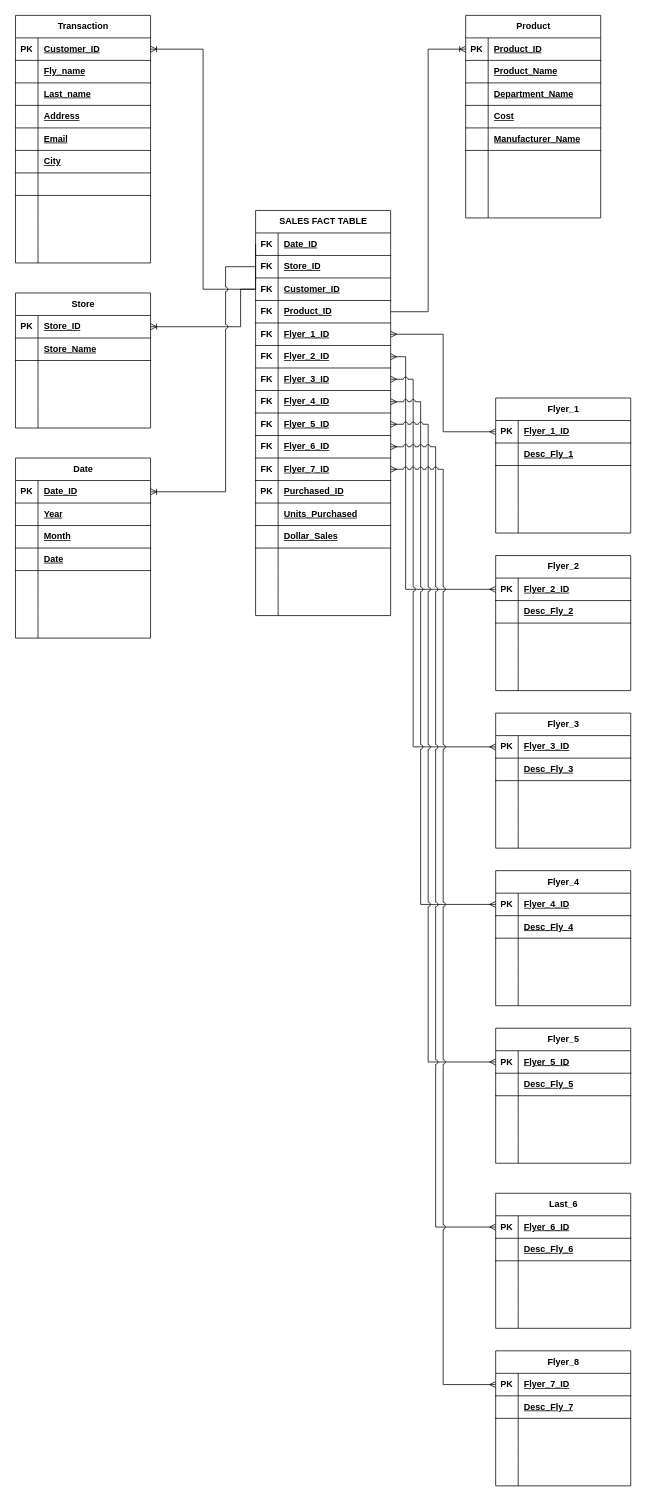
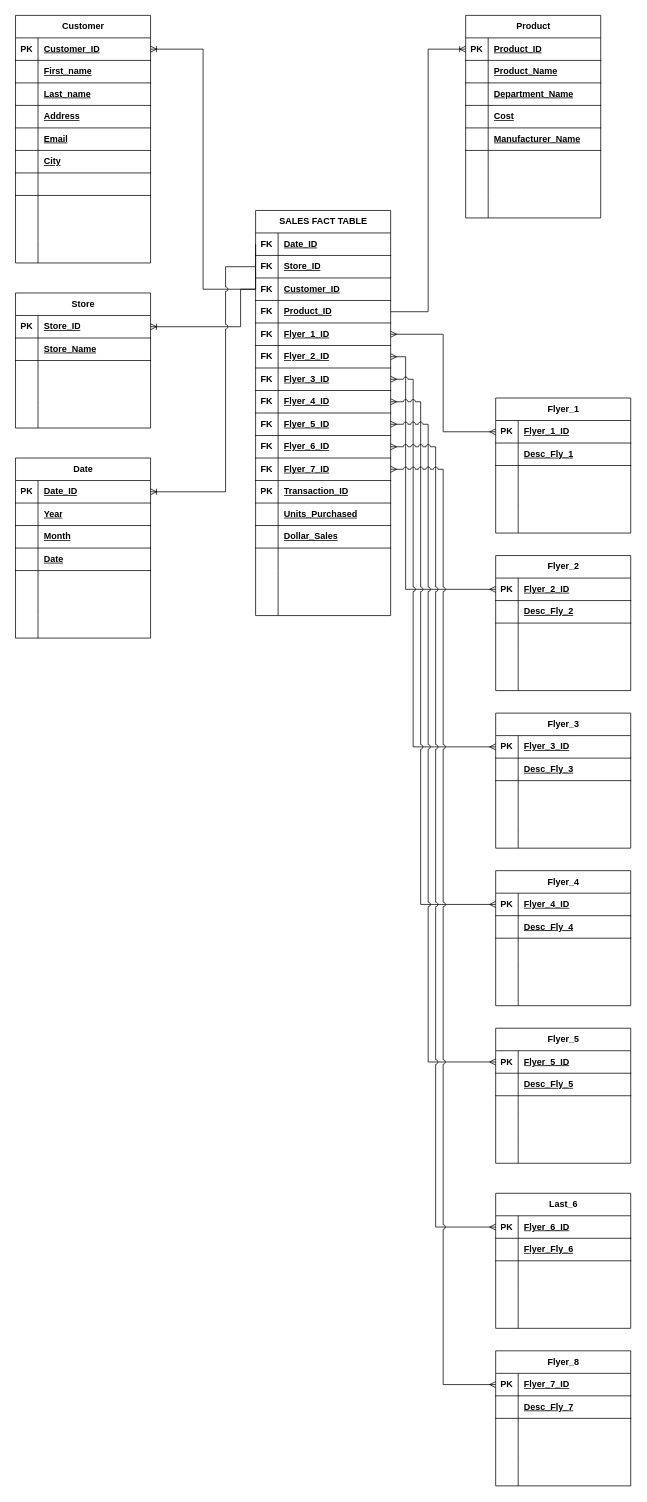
(83, 27) -> (83, 27)
(63, 72) -> (68, 72)
(314, 492) -> (318, 492)
(548, 1249) -> (549, 1249)
